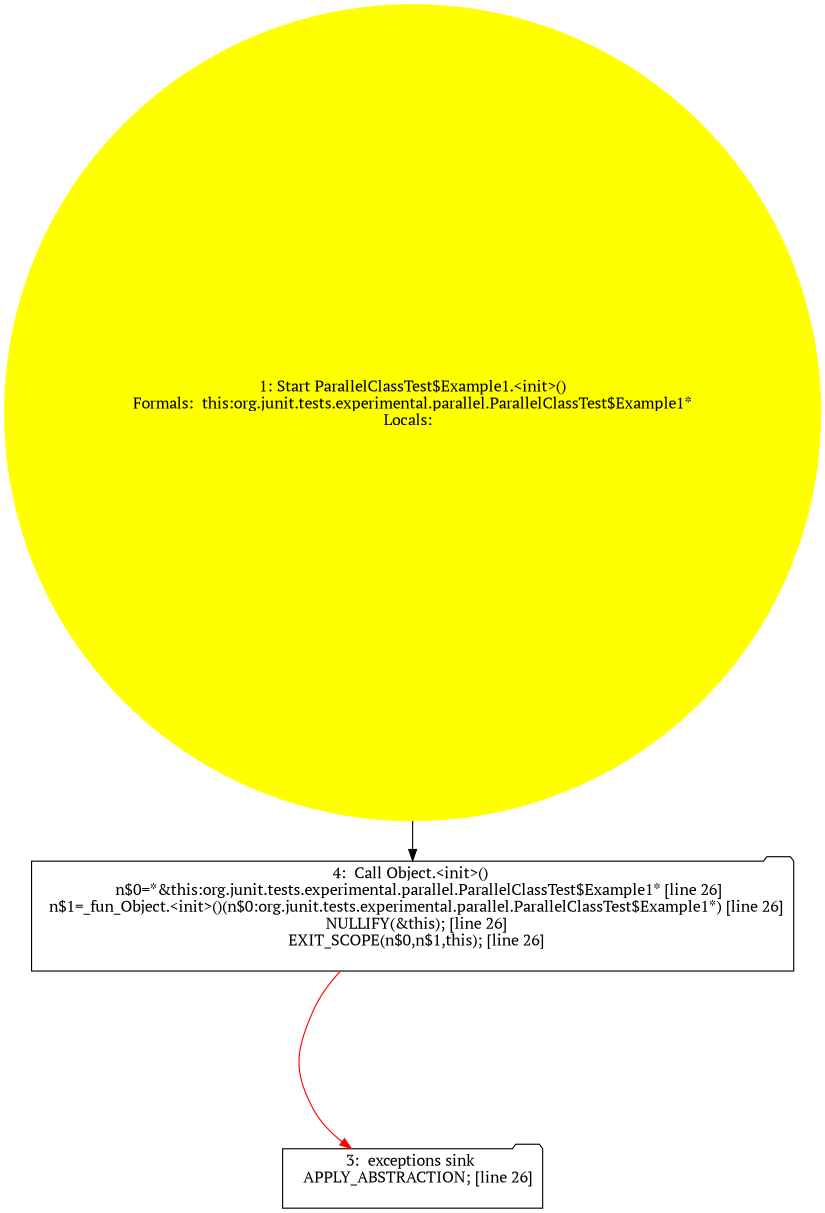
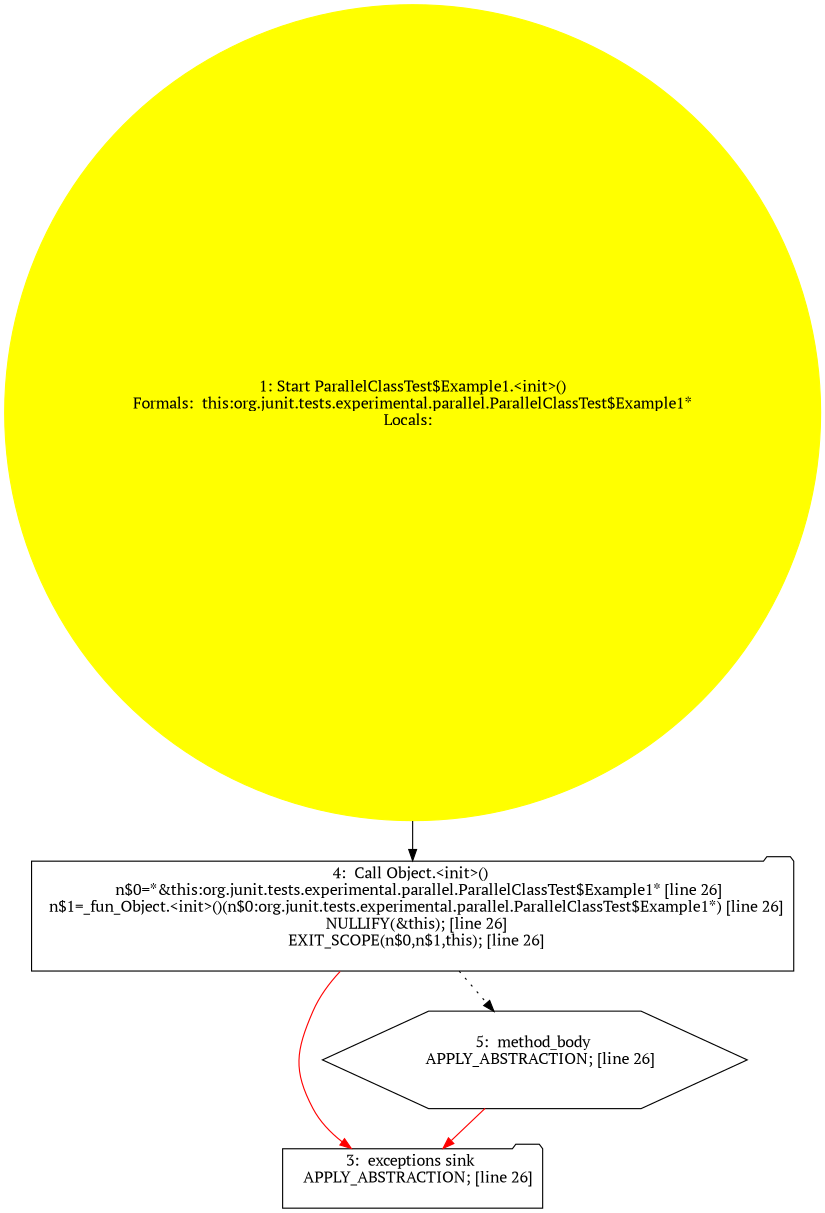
none -> (535, 1060)
